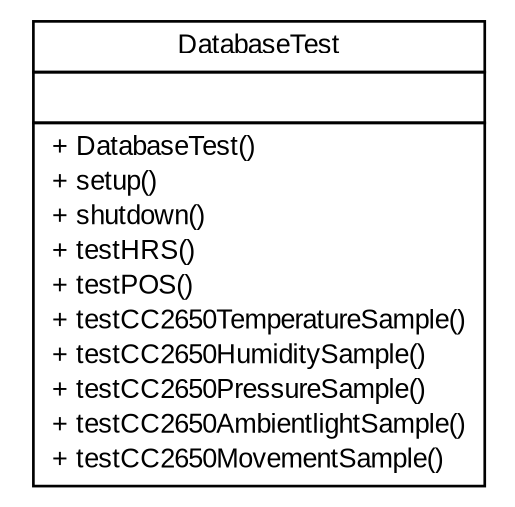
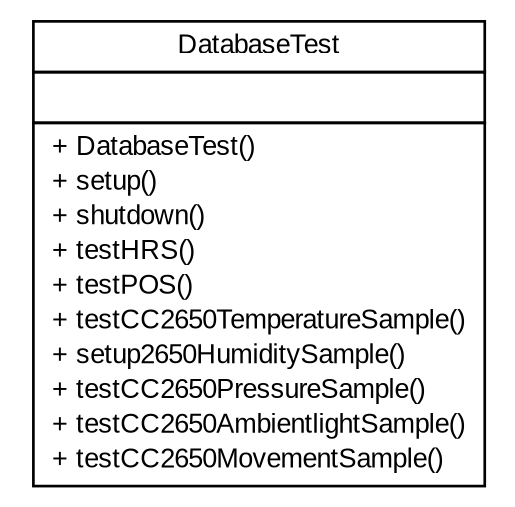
(239, 355) -> (230, 355)
